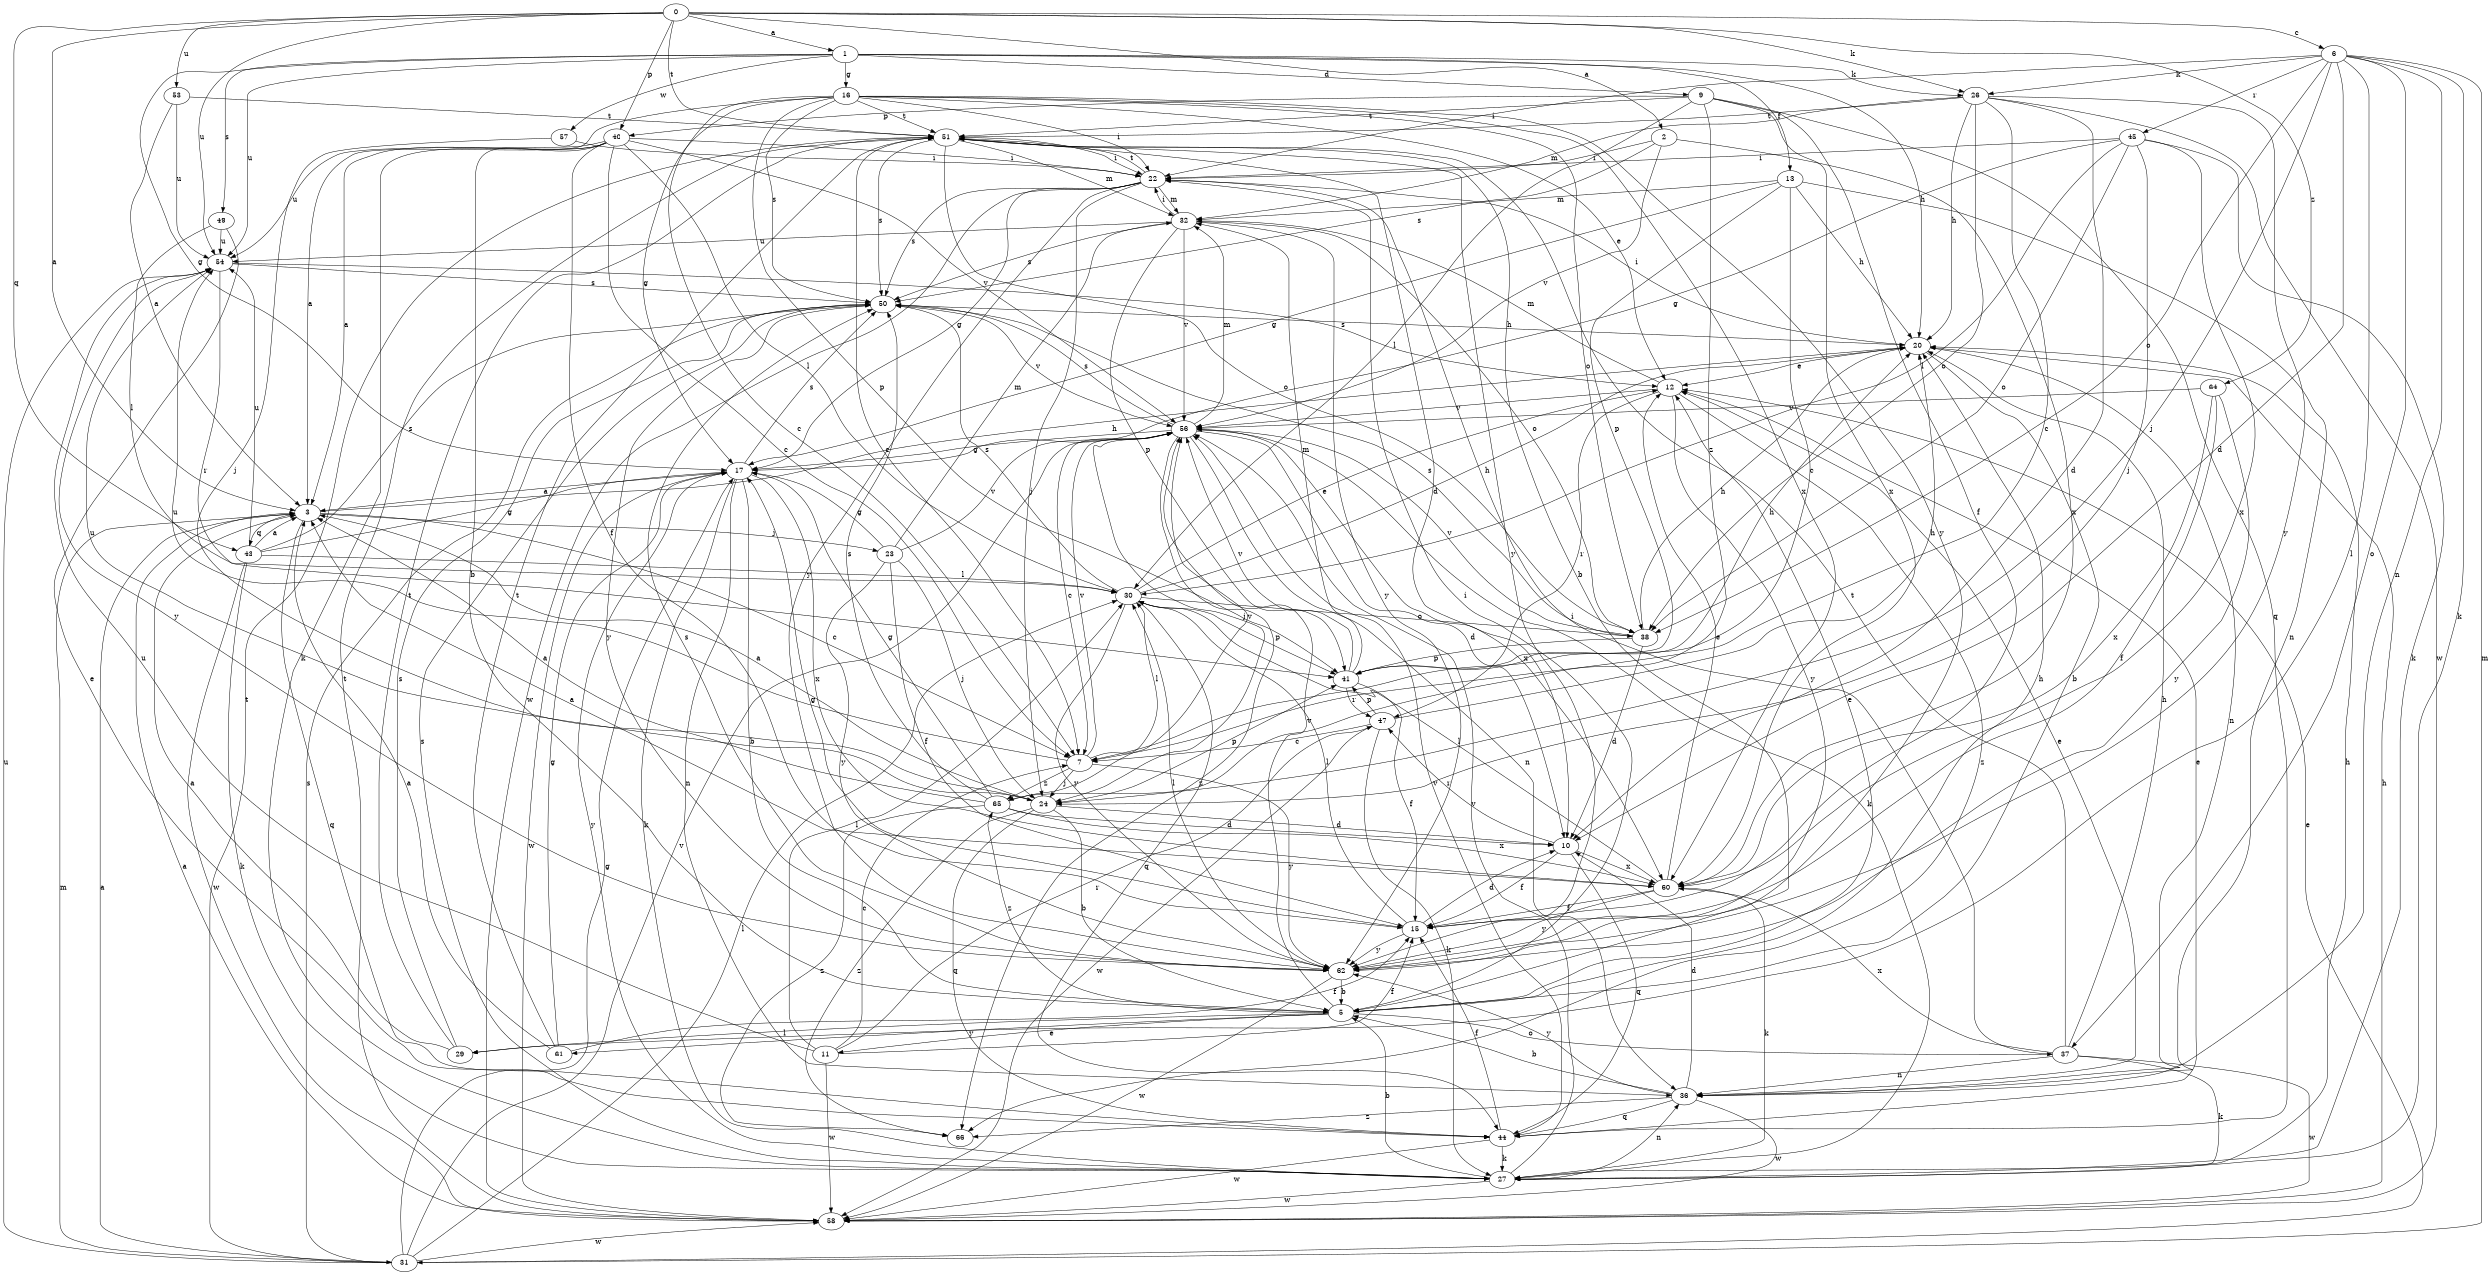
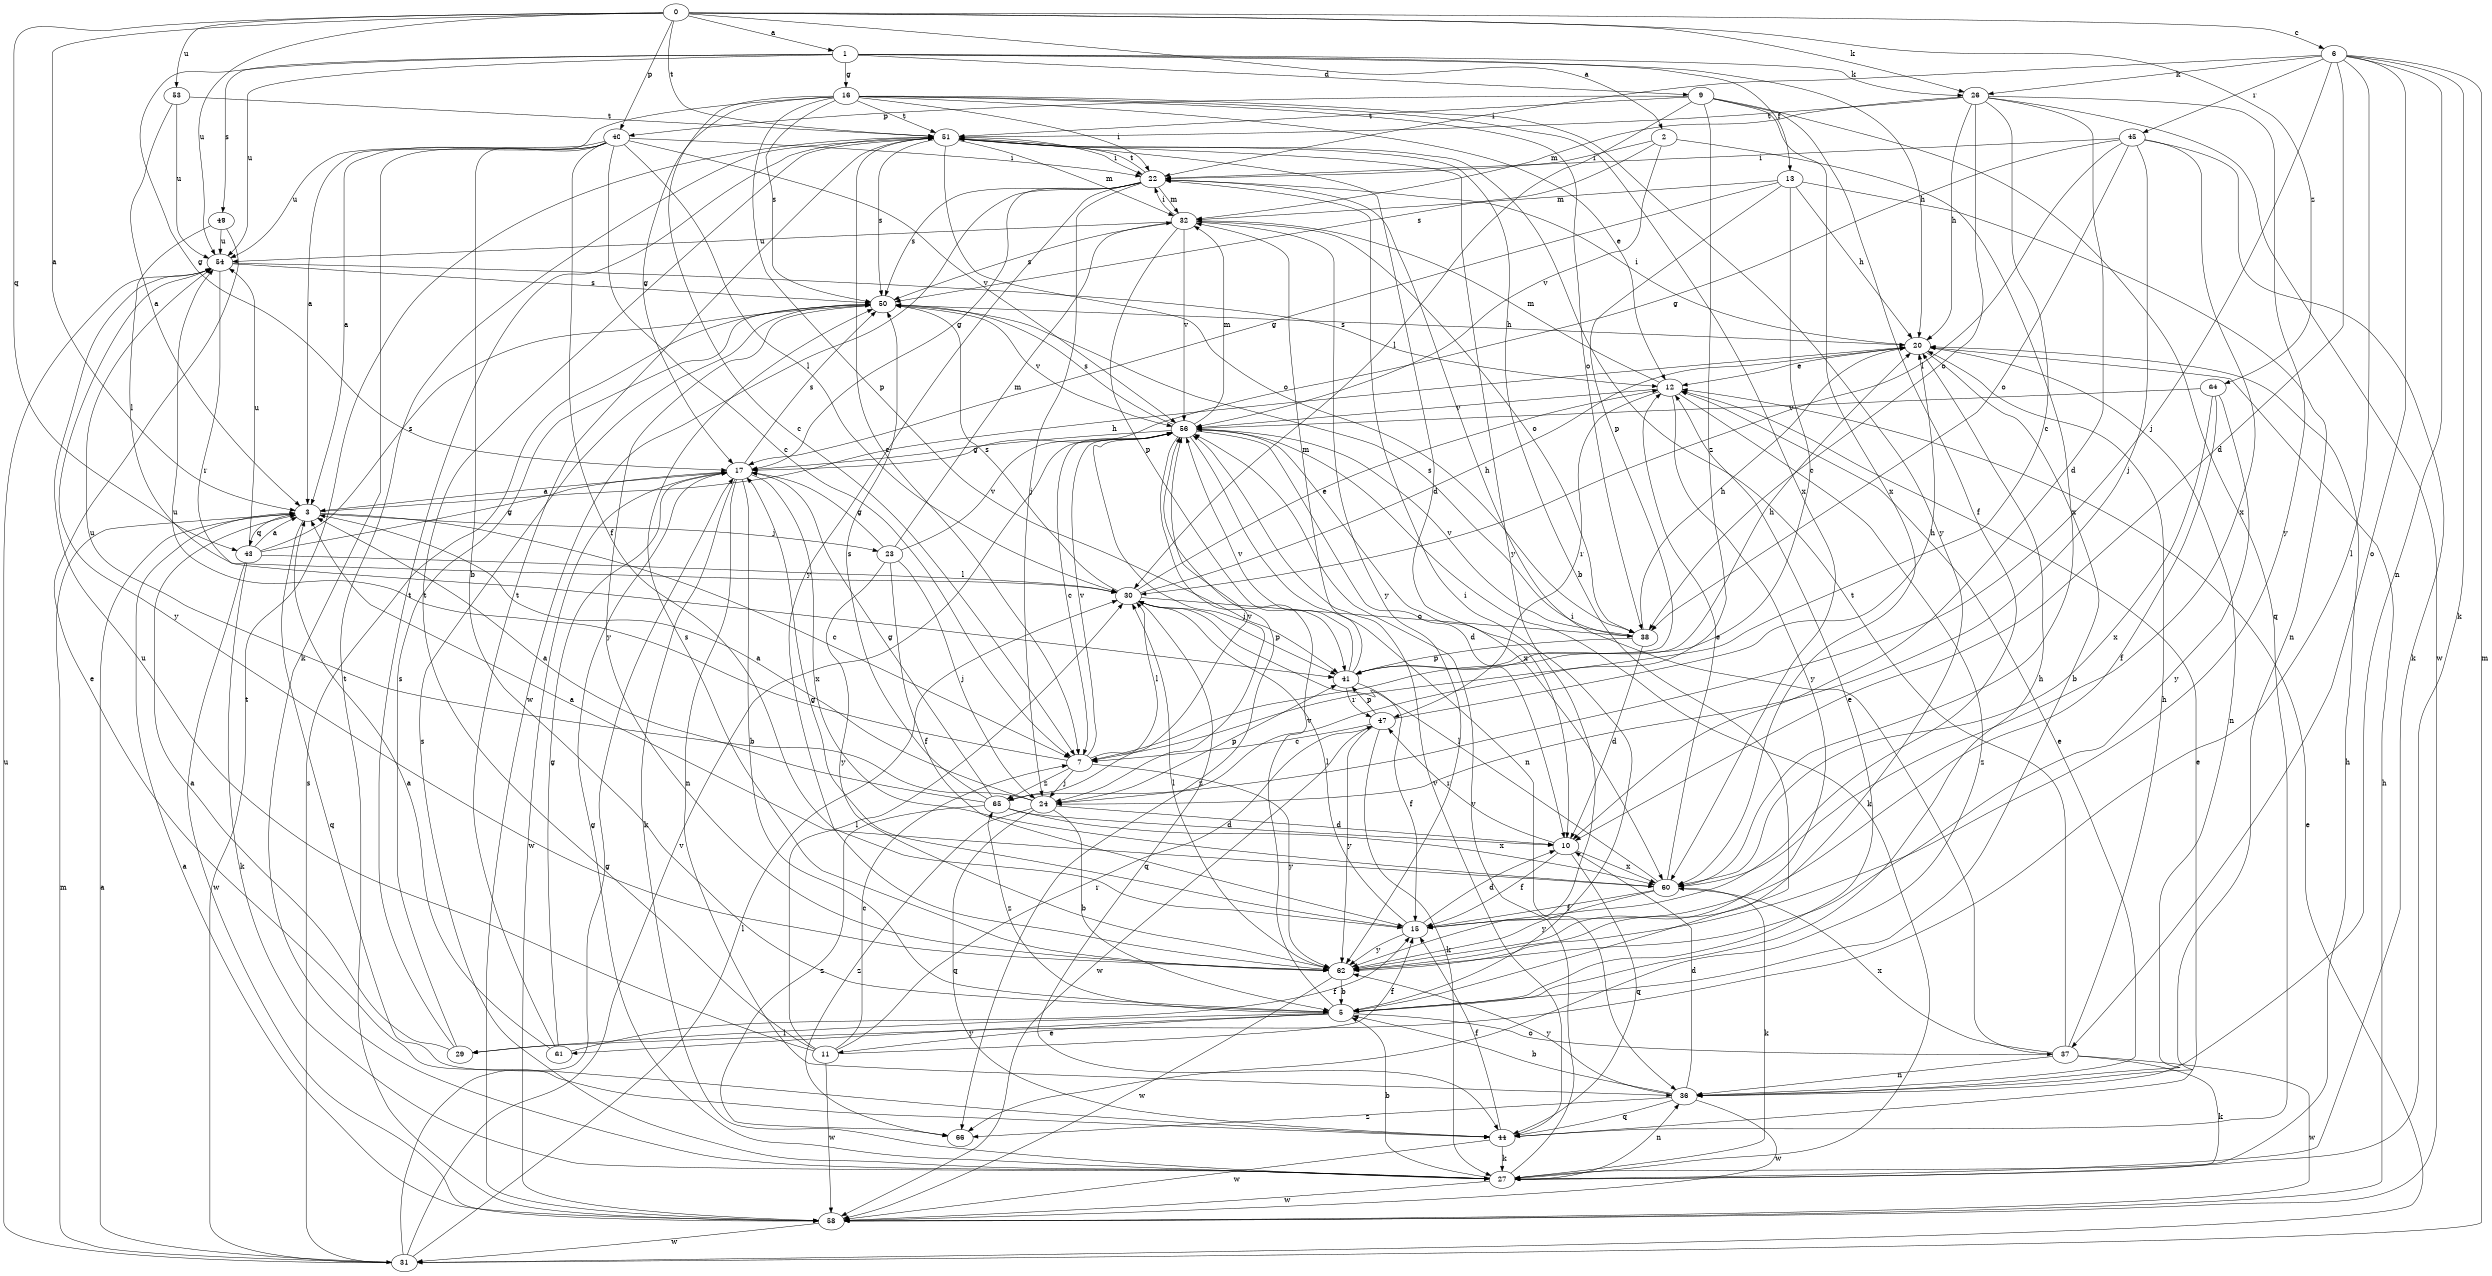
(564, 138) -> none
(2074, 402) -> none
none -> (432, 543)
(1113, 824) -> (1347, 843)
(593, 825) -> (593, 825)
(615, 1237) -> (621, 1244)
